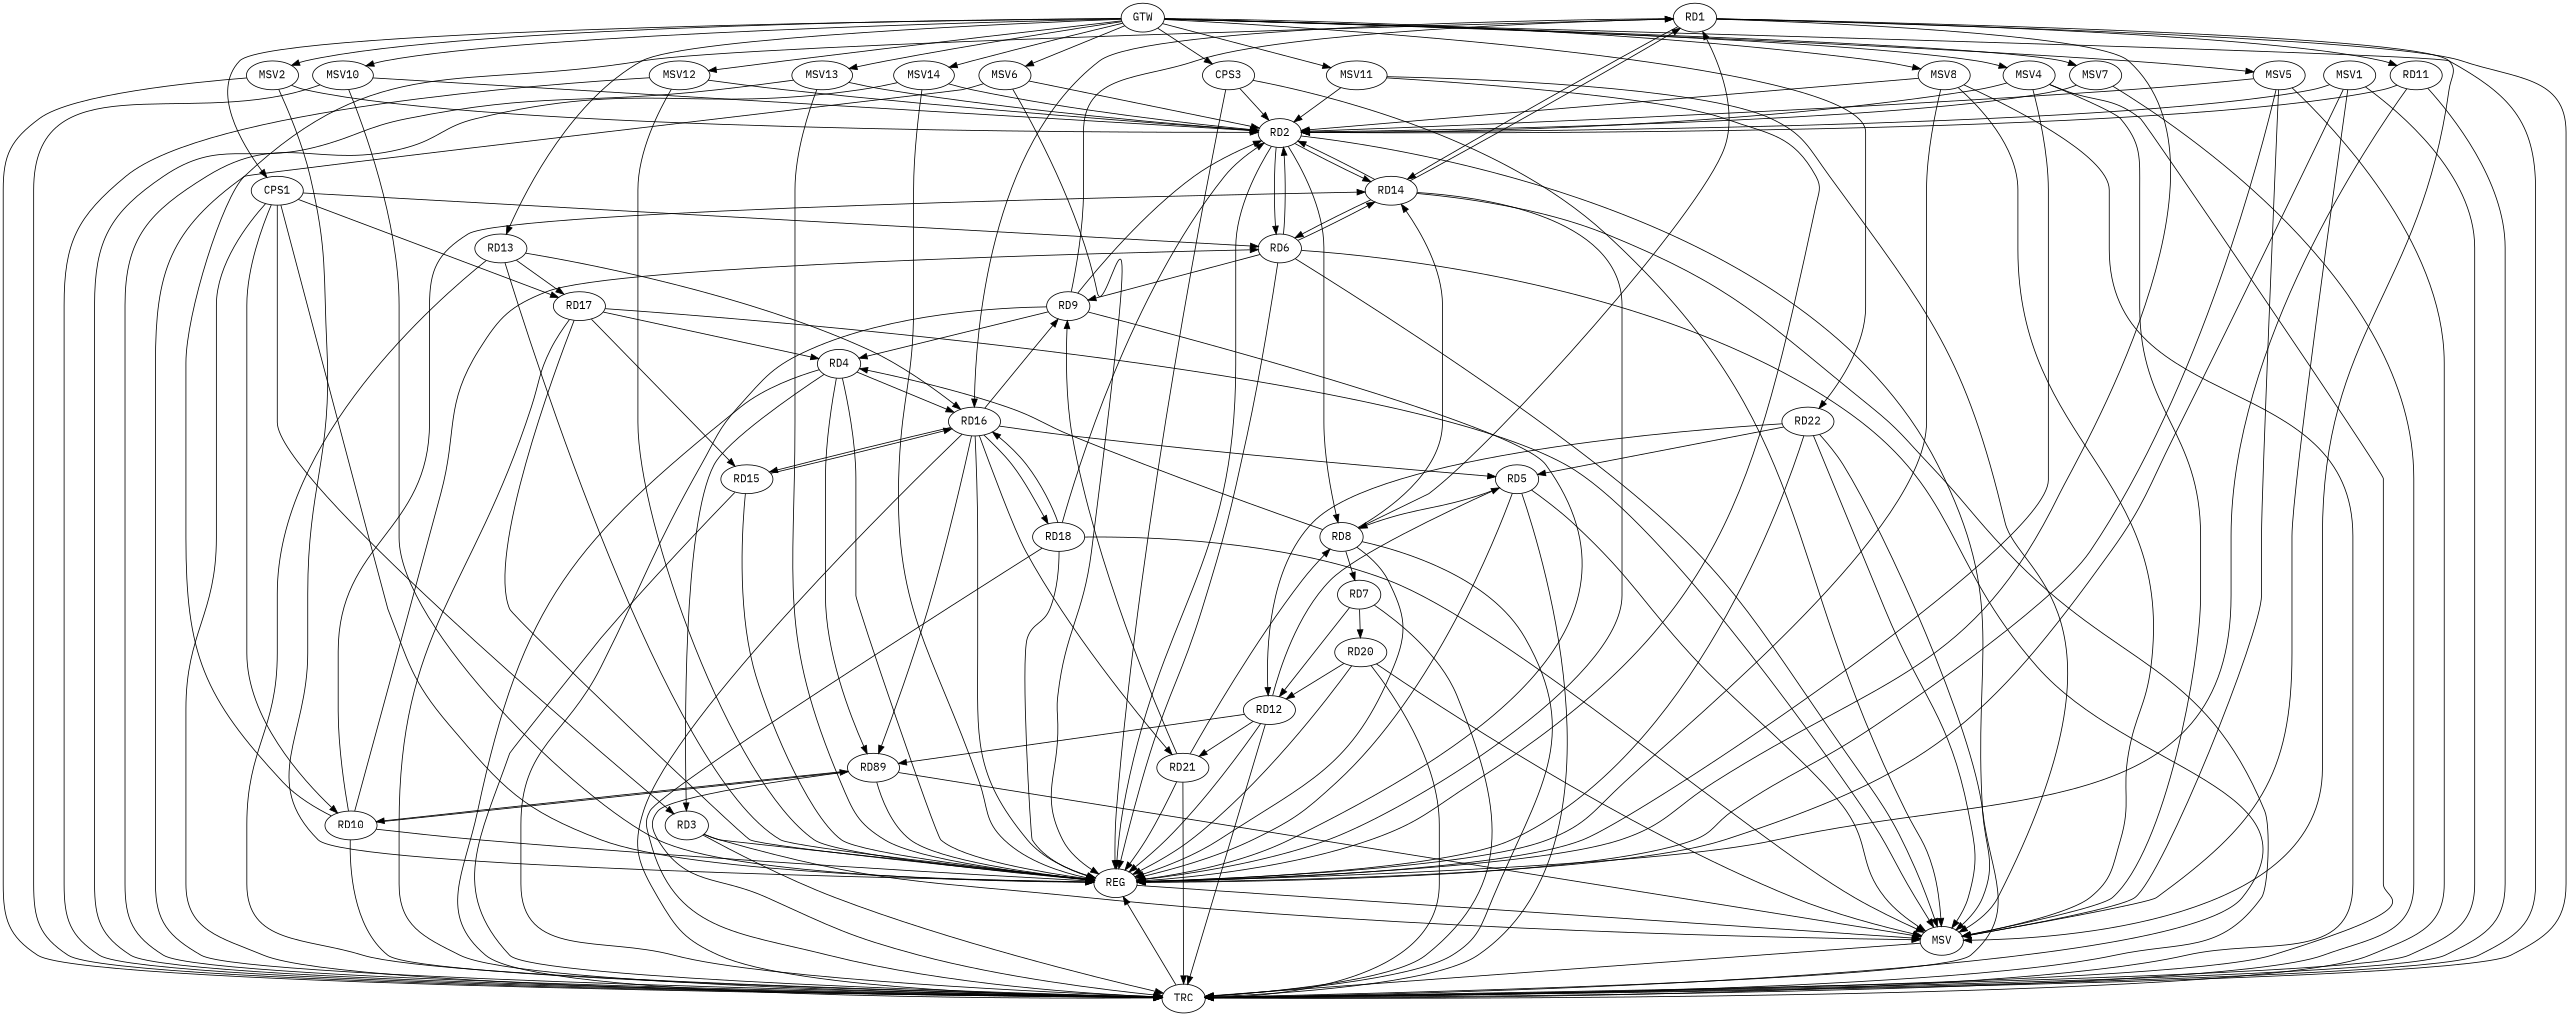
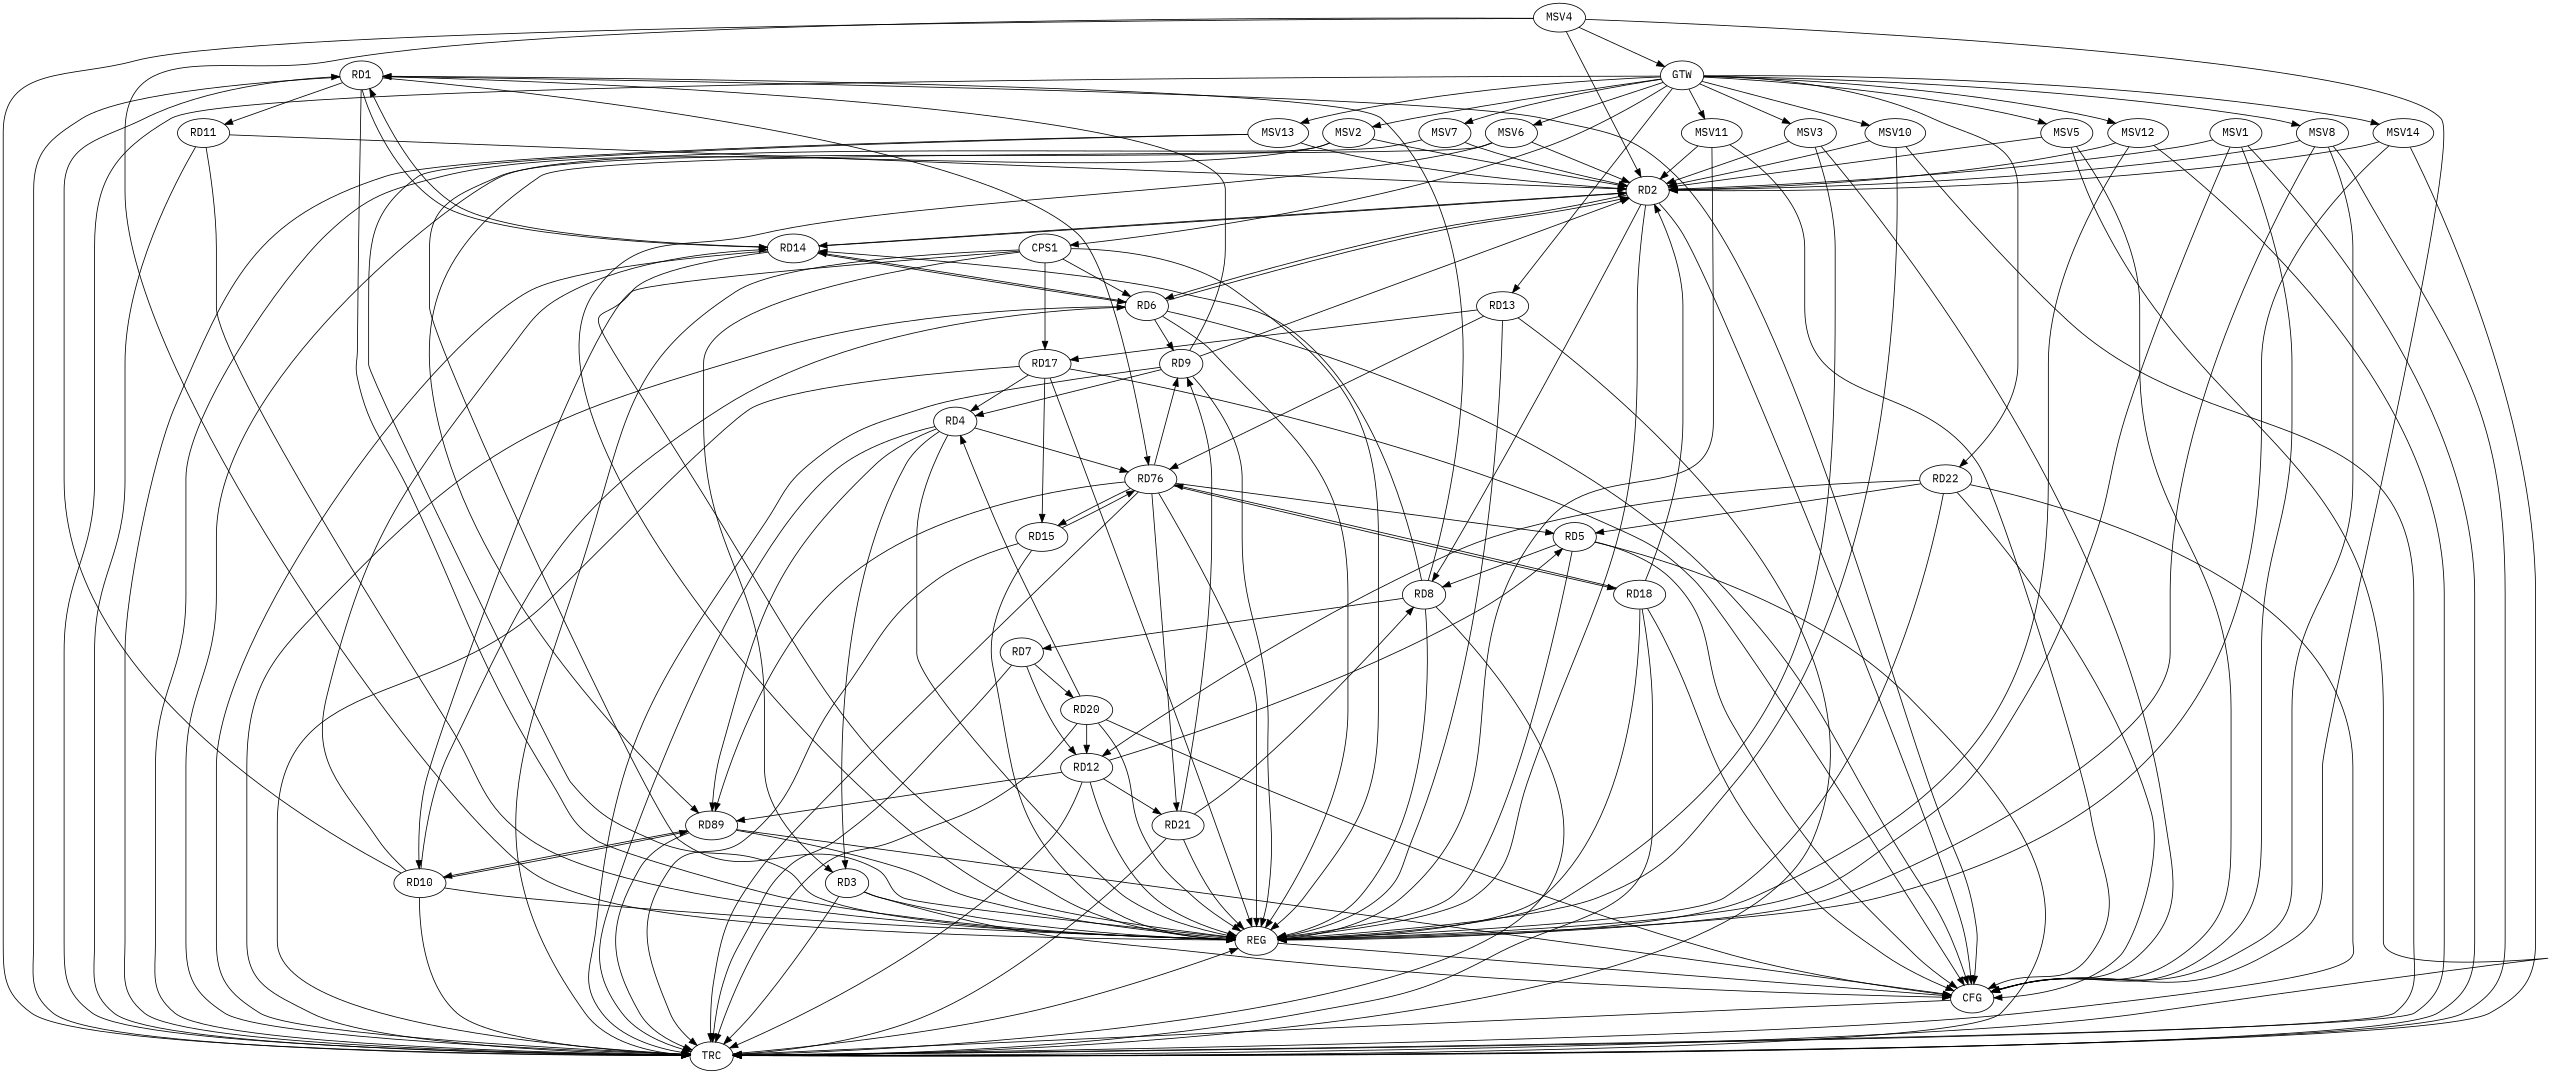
(1583, 33) -> (1618, 45)
(1229, 75) -> (1810, 133)
(974, 422) -> (1151, 479)
(1096, 446) -> (1021, 577)
(155, 664) -> (554, 174)
(1880, 723) -> none
(1942, 941) -> (1972, 999)
